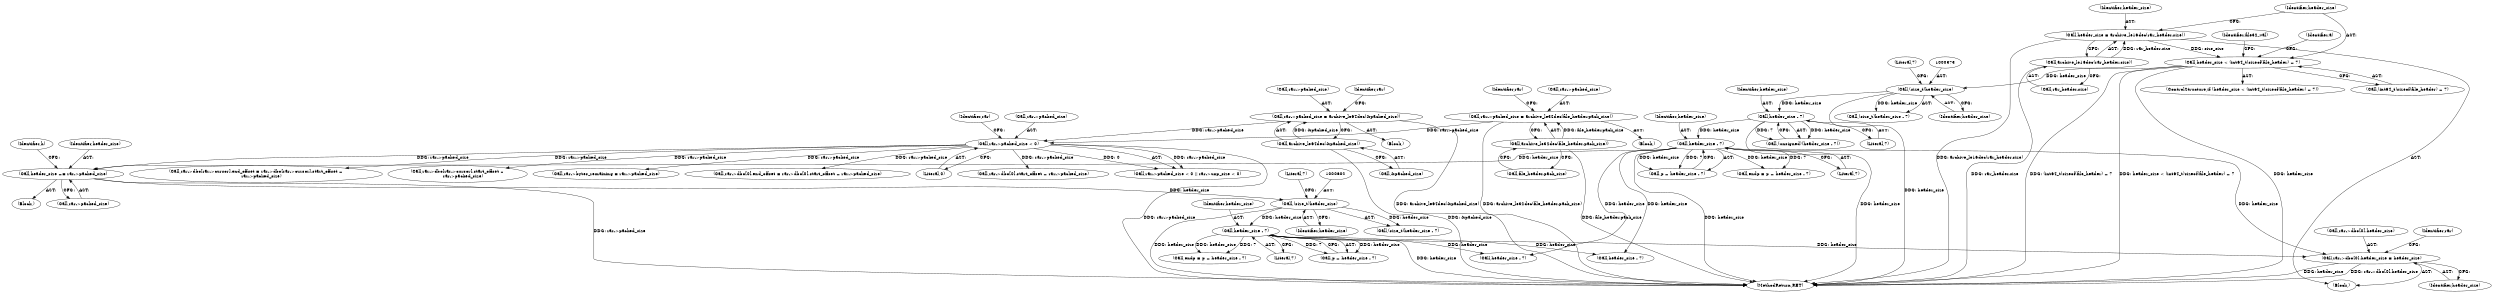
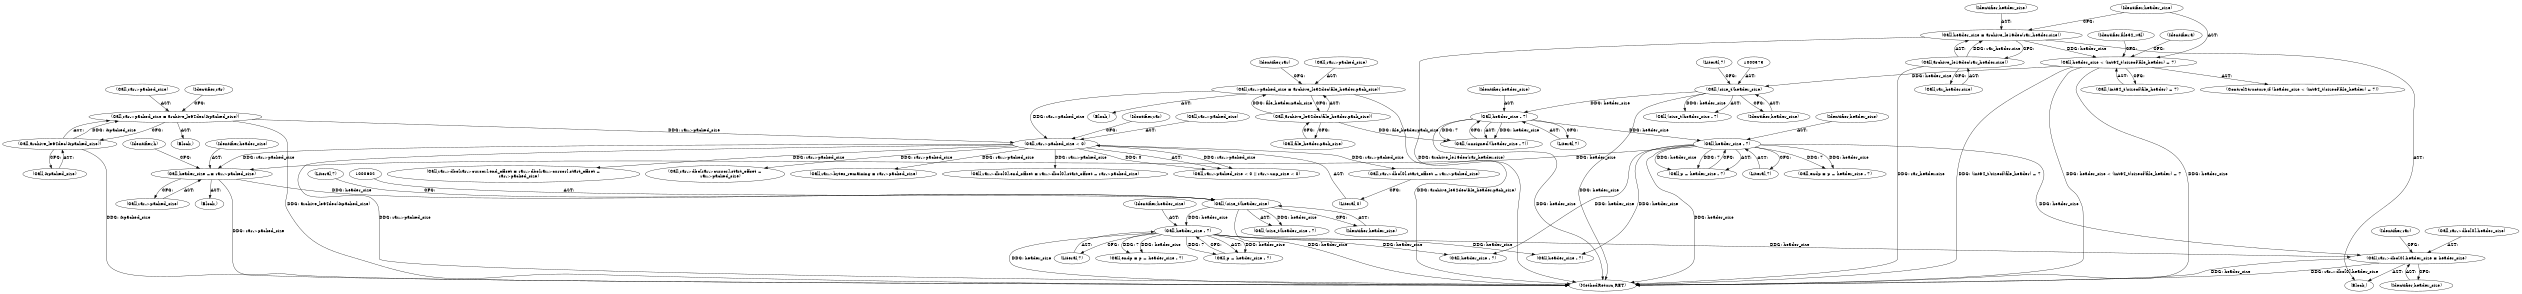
(2208, 49) -> (2087, 49)
(971, 159) -> (1387, 189)
(1629, 241) -> (1391, 135)
